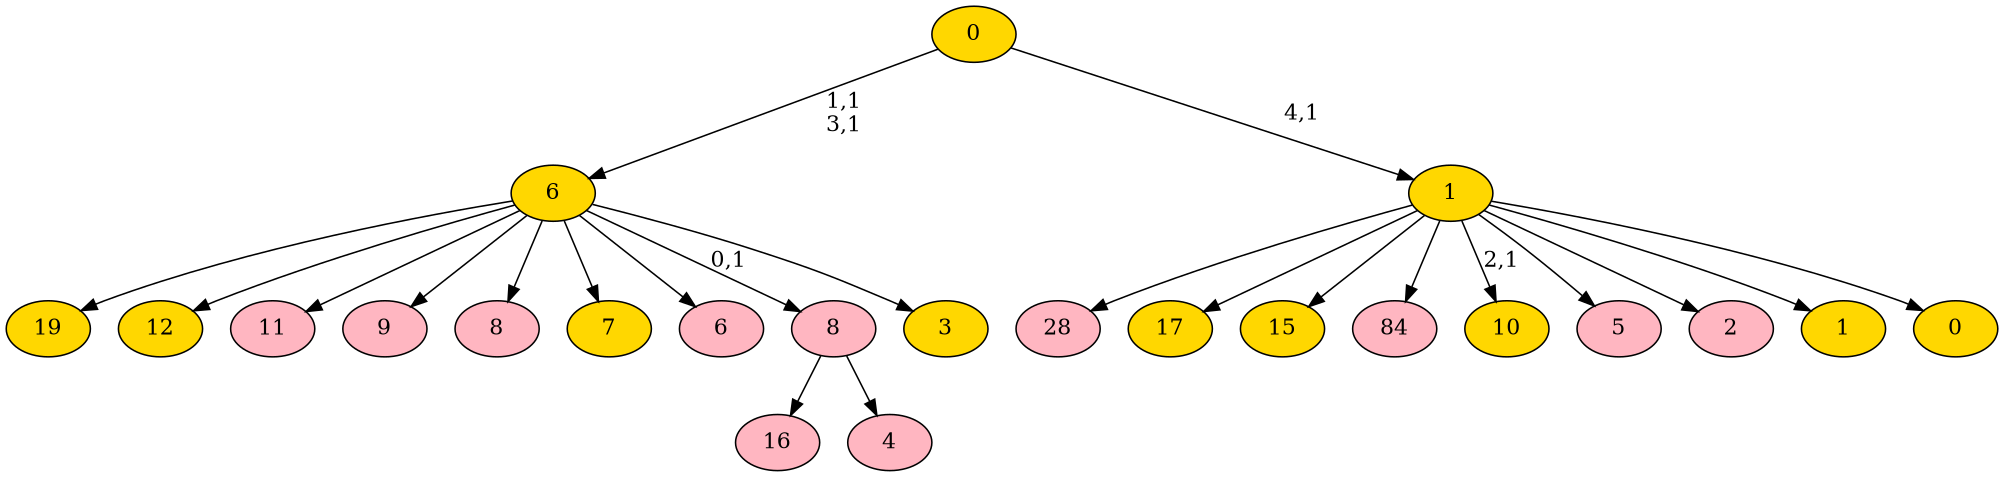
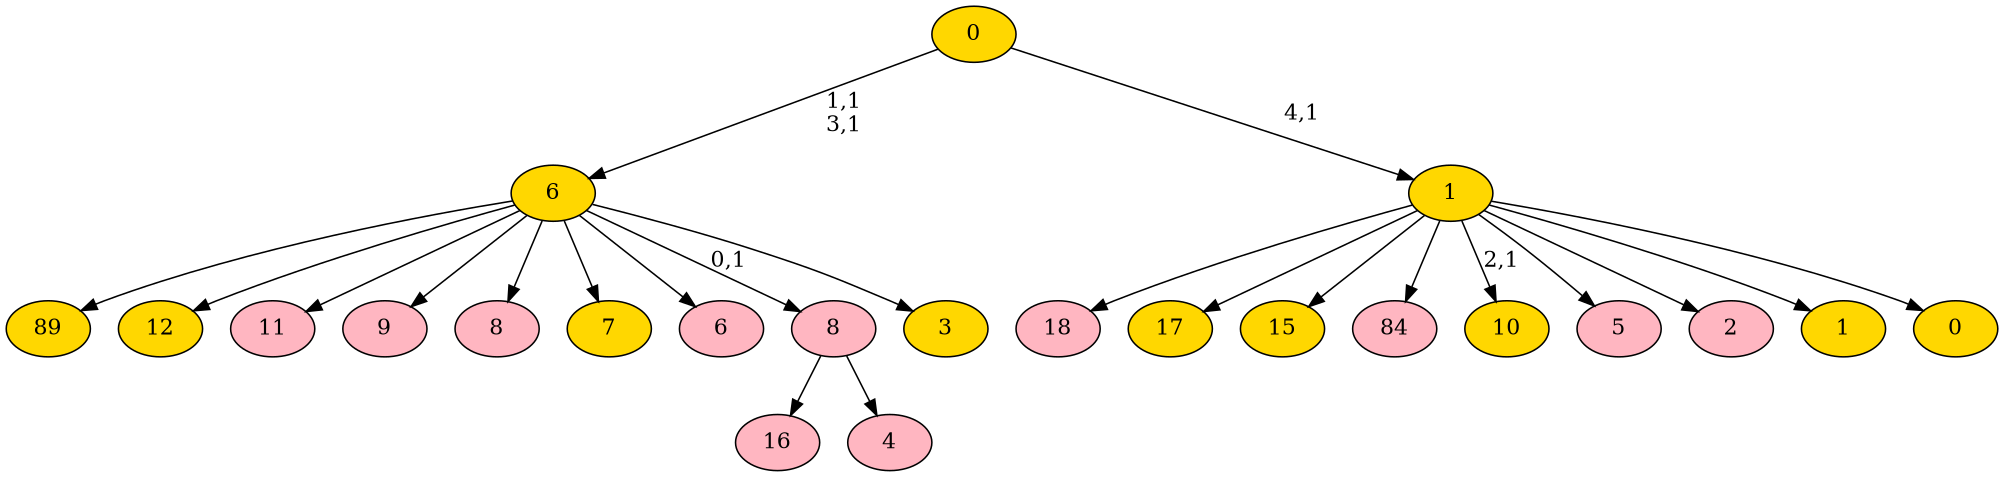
(48, 329) -> (48, 329)
(1058, 329) -> (1058, 329)
